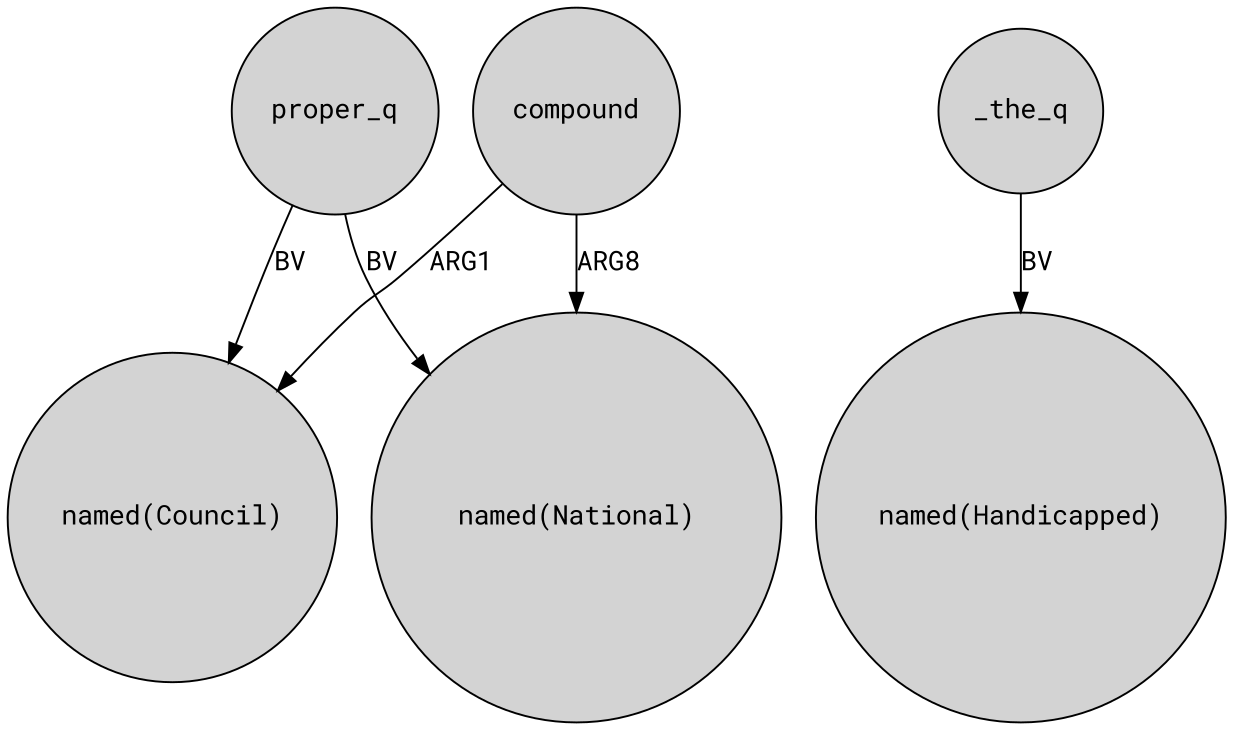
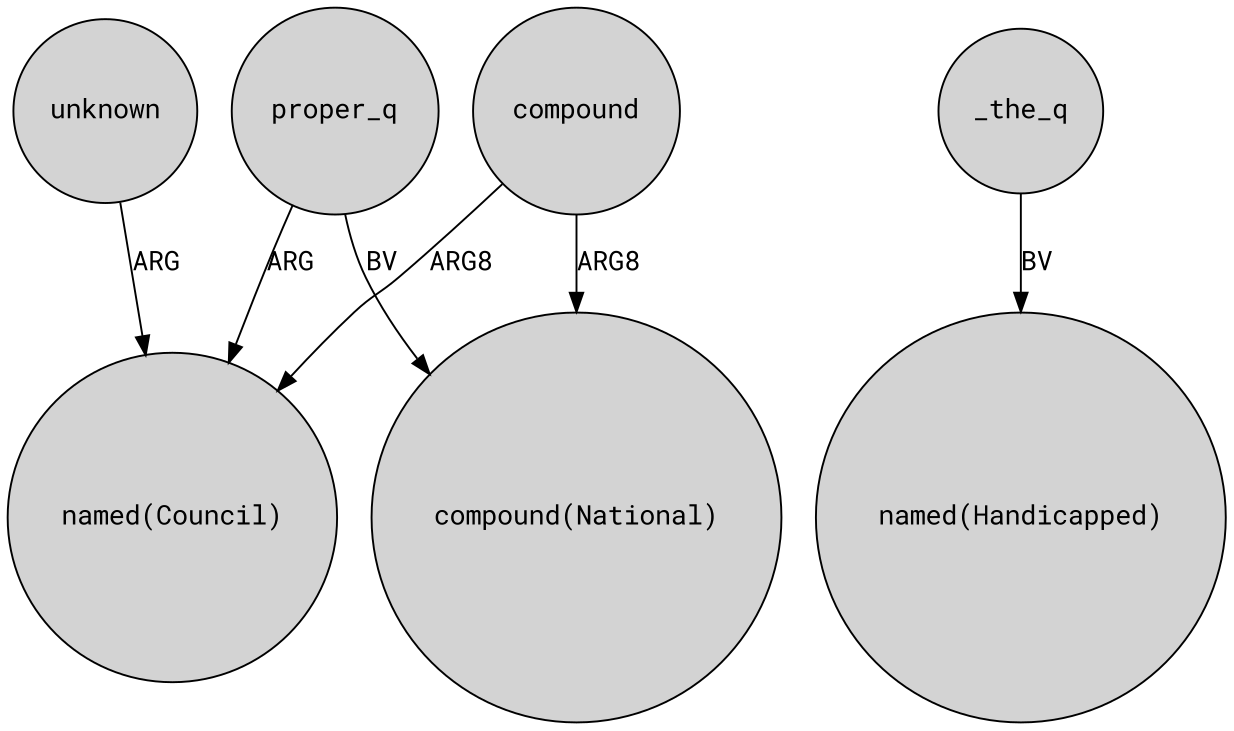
none -> (105, 111)
(290, 263) -> (290, 263)
(462, 263) -> (462, 263)
(576, 517) -> (576, 517)
